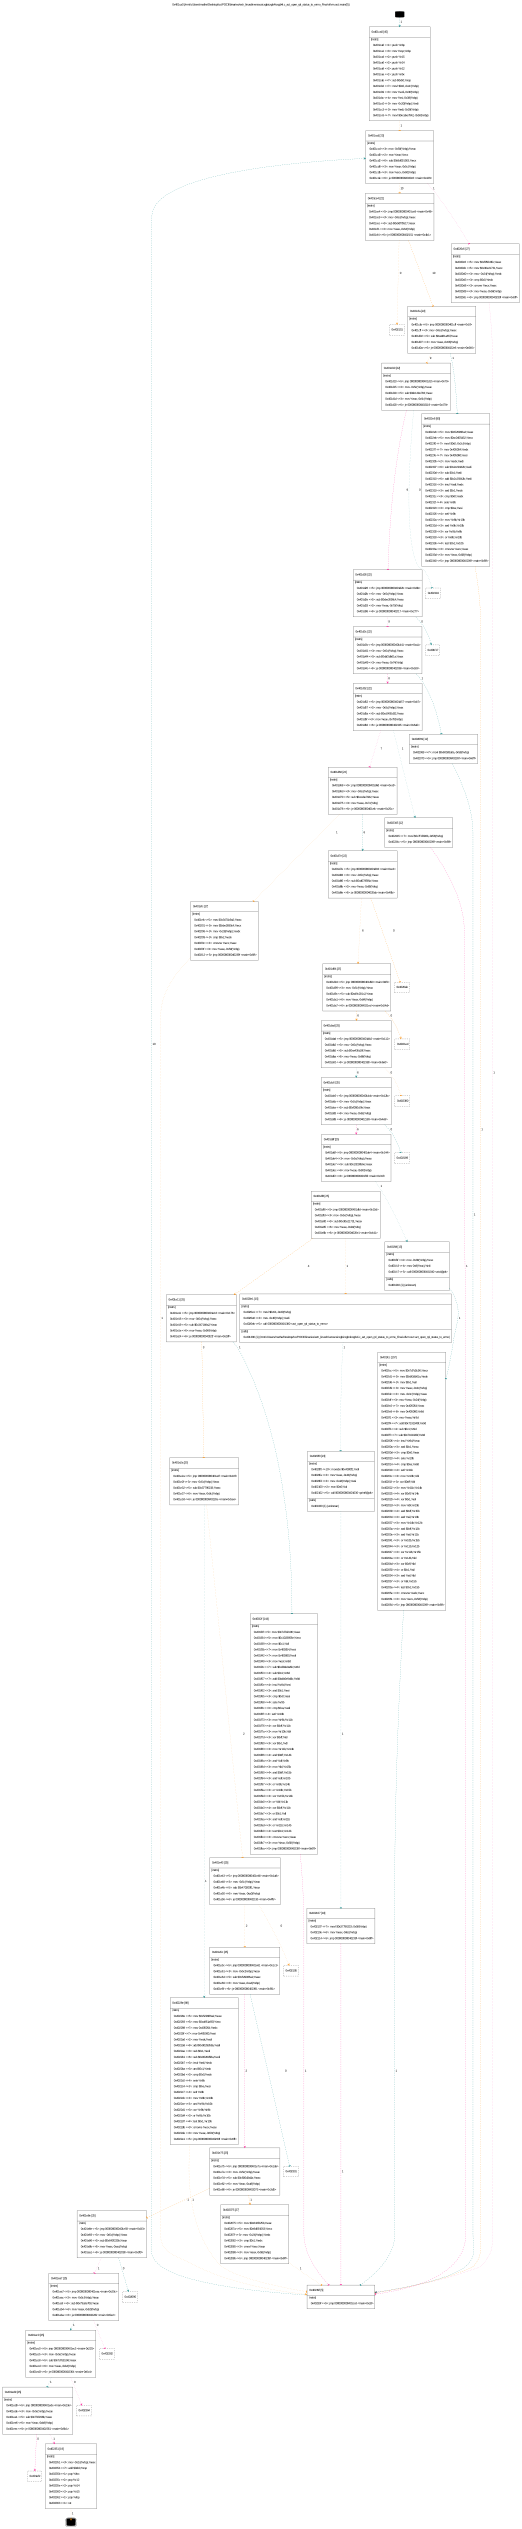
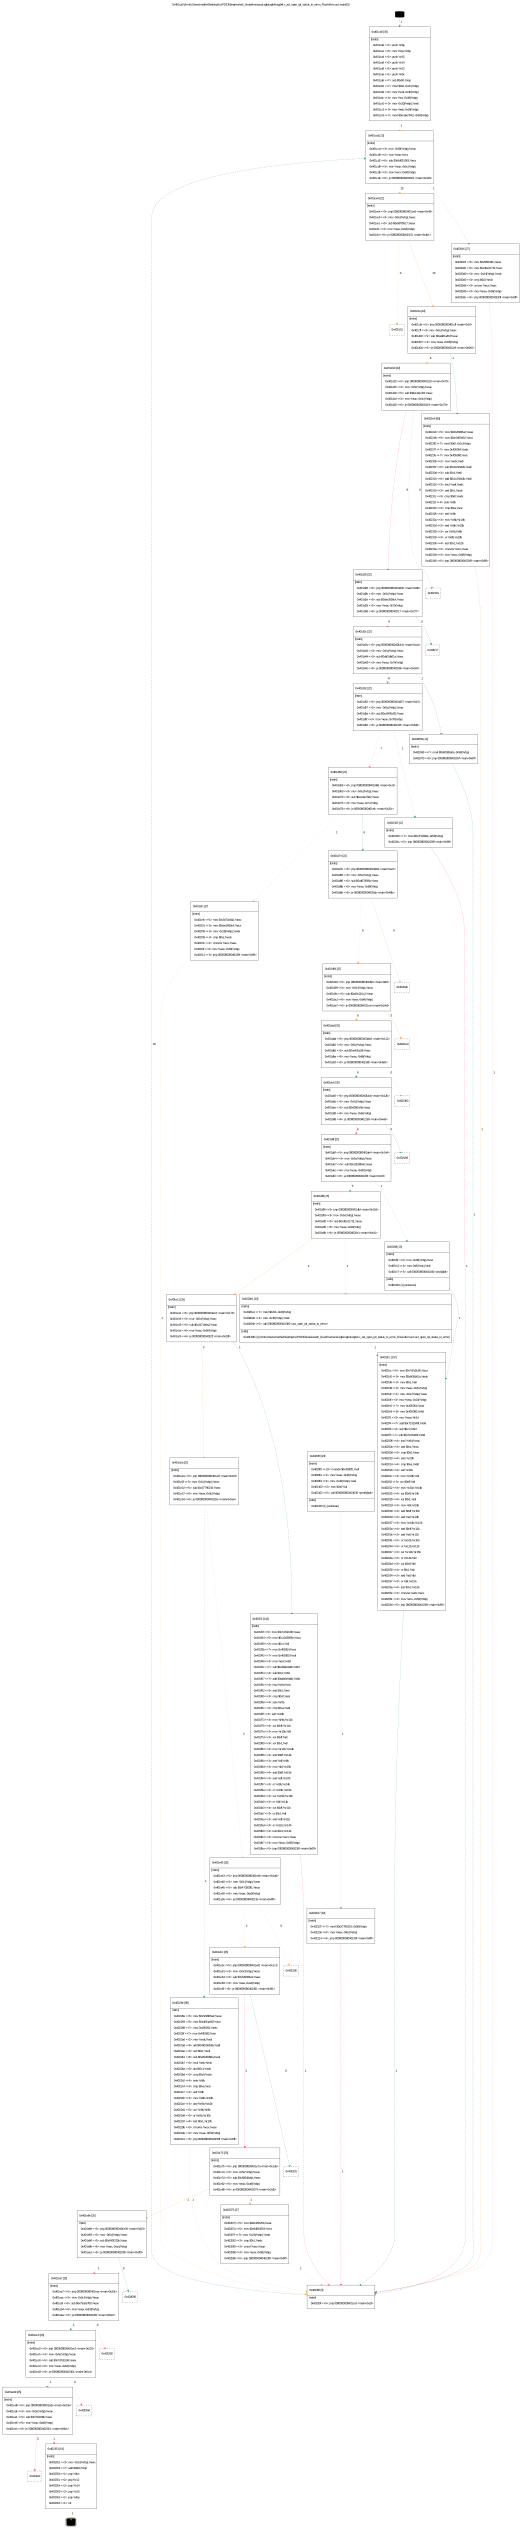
none -> (351, 1186)
(341, 1396) -> (374, 1348)
